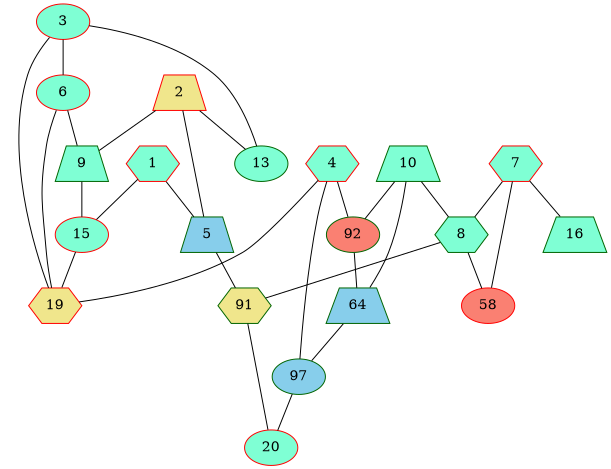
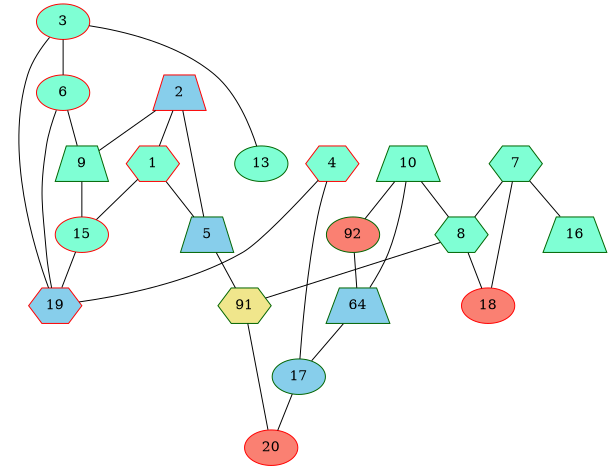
(179, 93) -> (179, 93)
(223, 130) -> (166, 128)
(516, 164) -> (516, 164)
(343, 199) -> none
(55, 306) -> (55, 306)
(488, 306) -> (488, 306)
(299, 377) -> (299, 377)
(271, 448) -> (271, 448)
